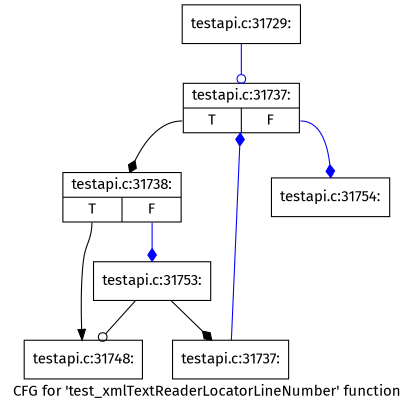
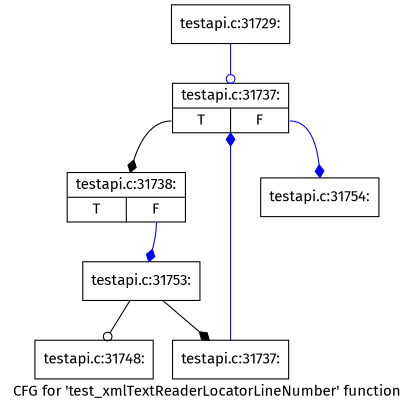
(82, 275) -> none
